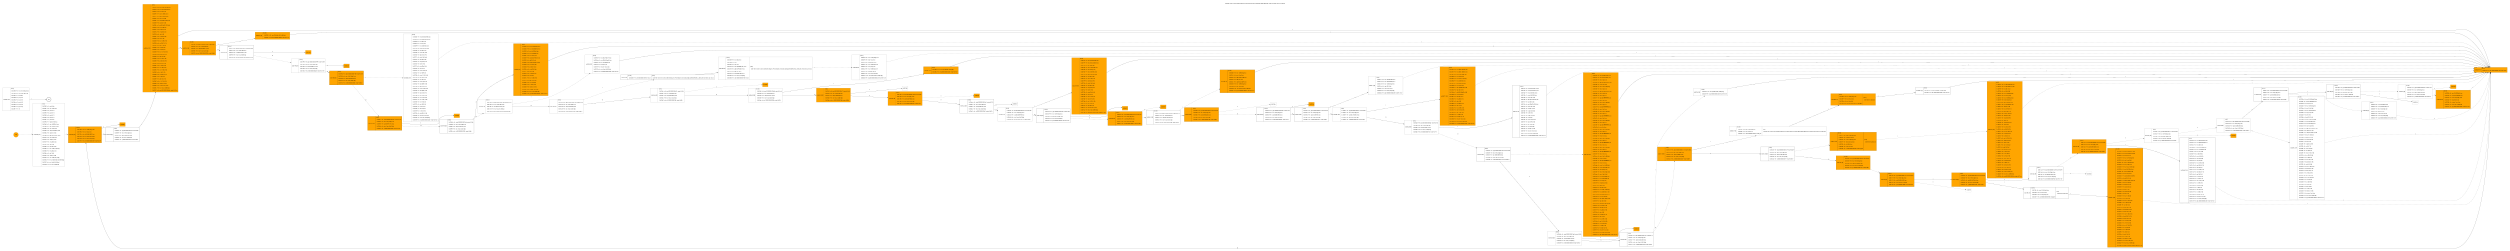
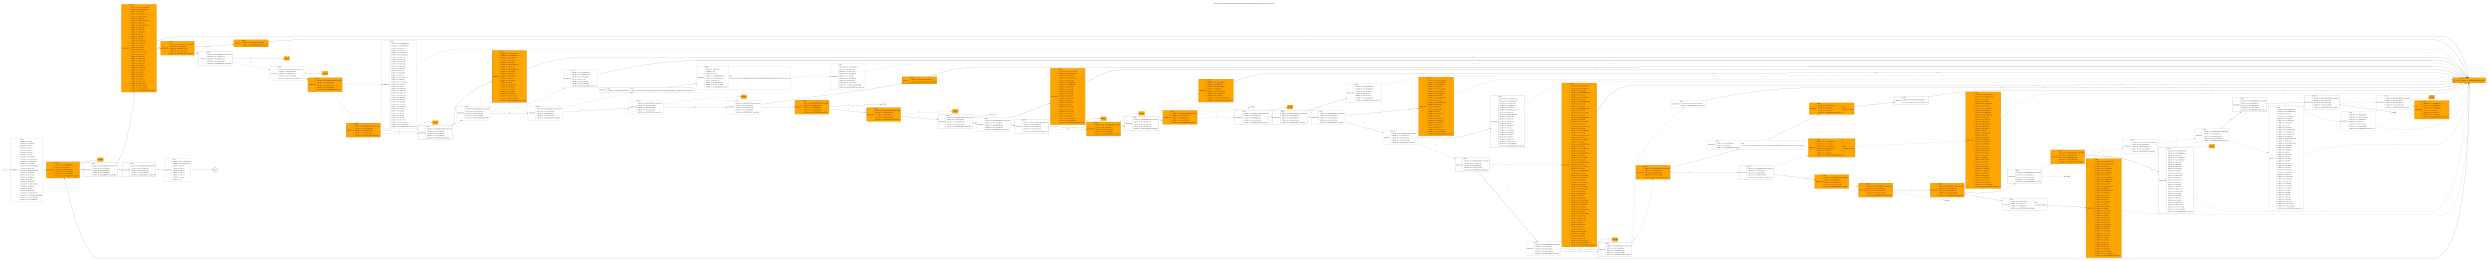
(16, 135) -> (5, 170)
none -> (139, 170)
